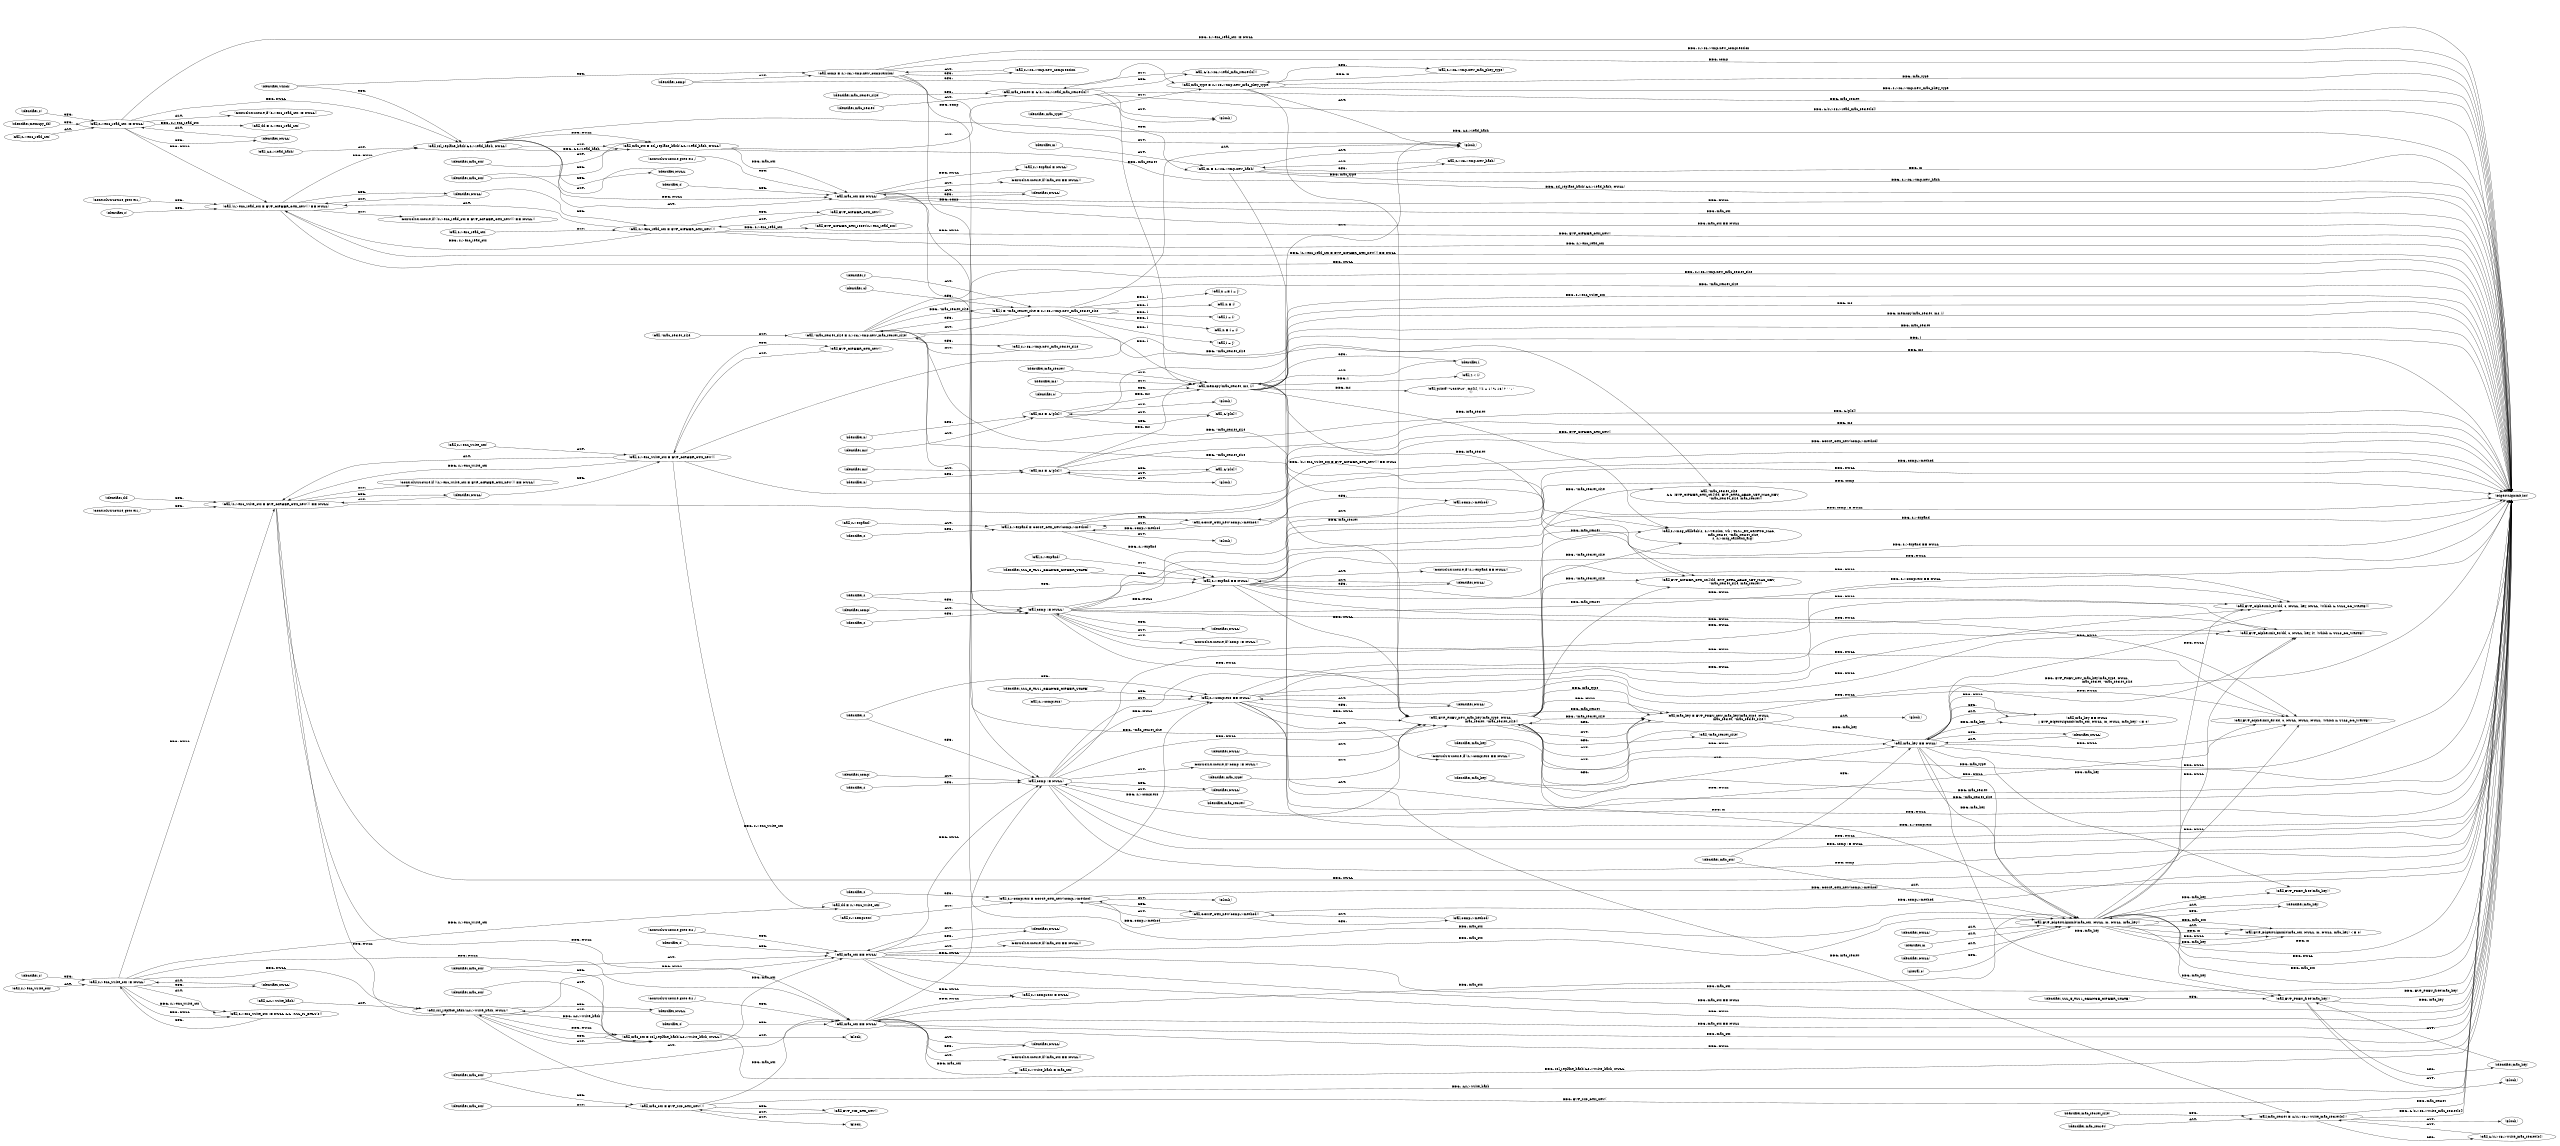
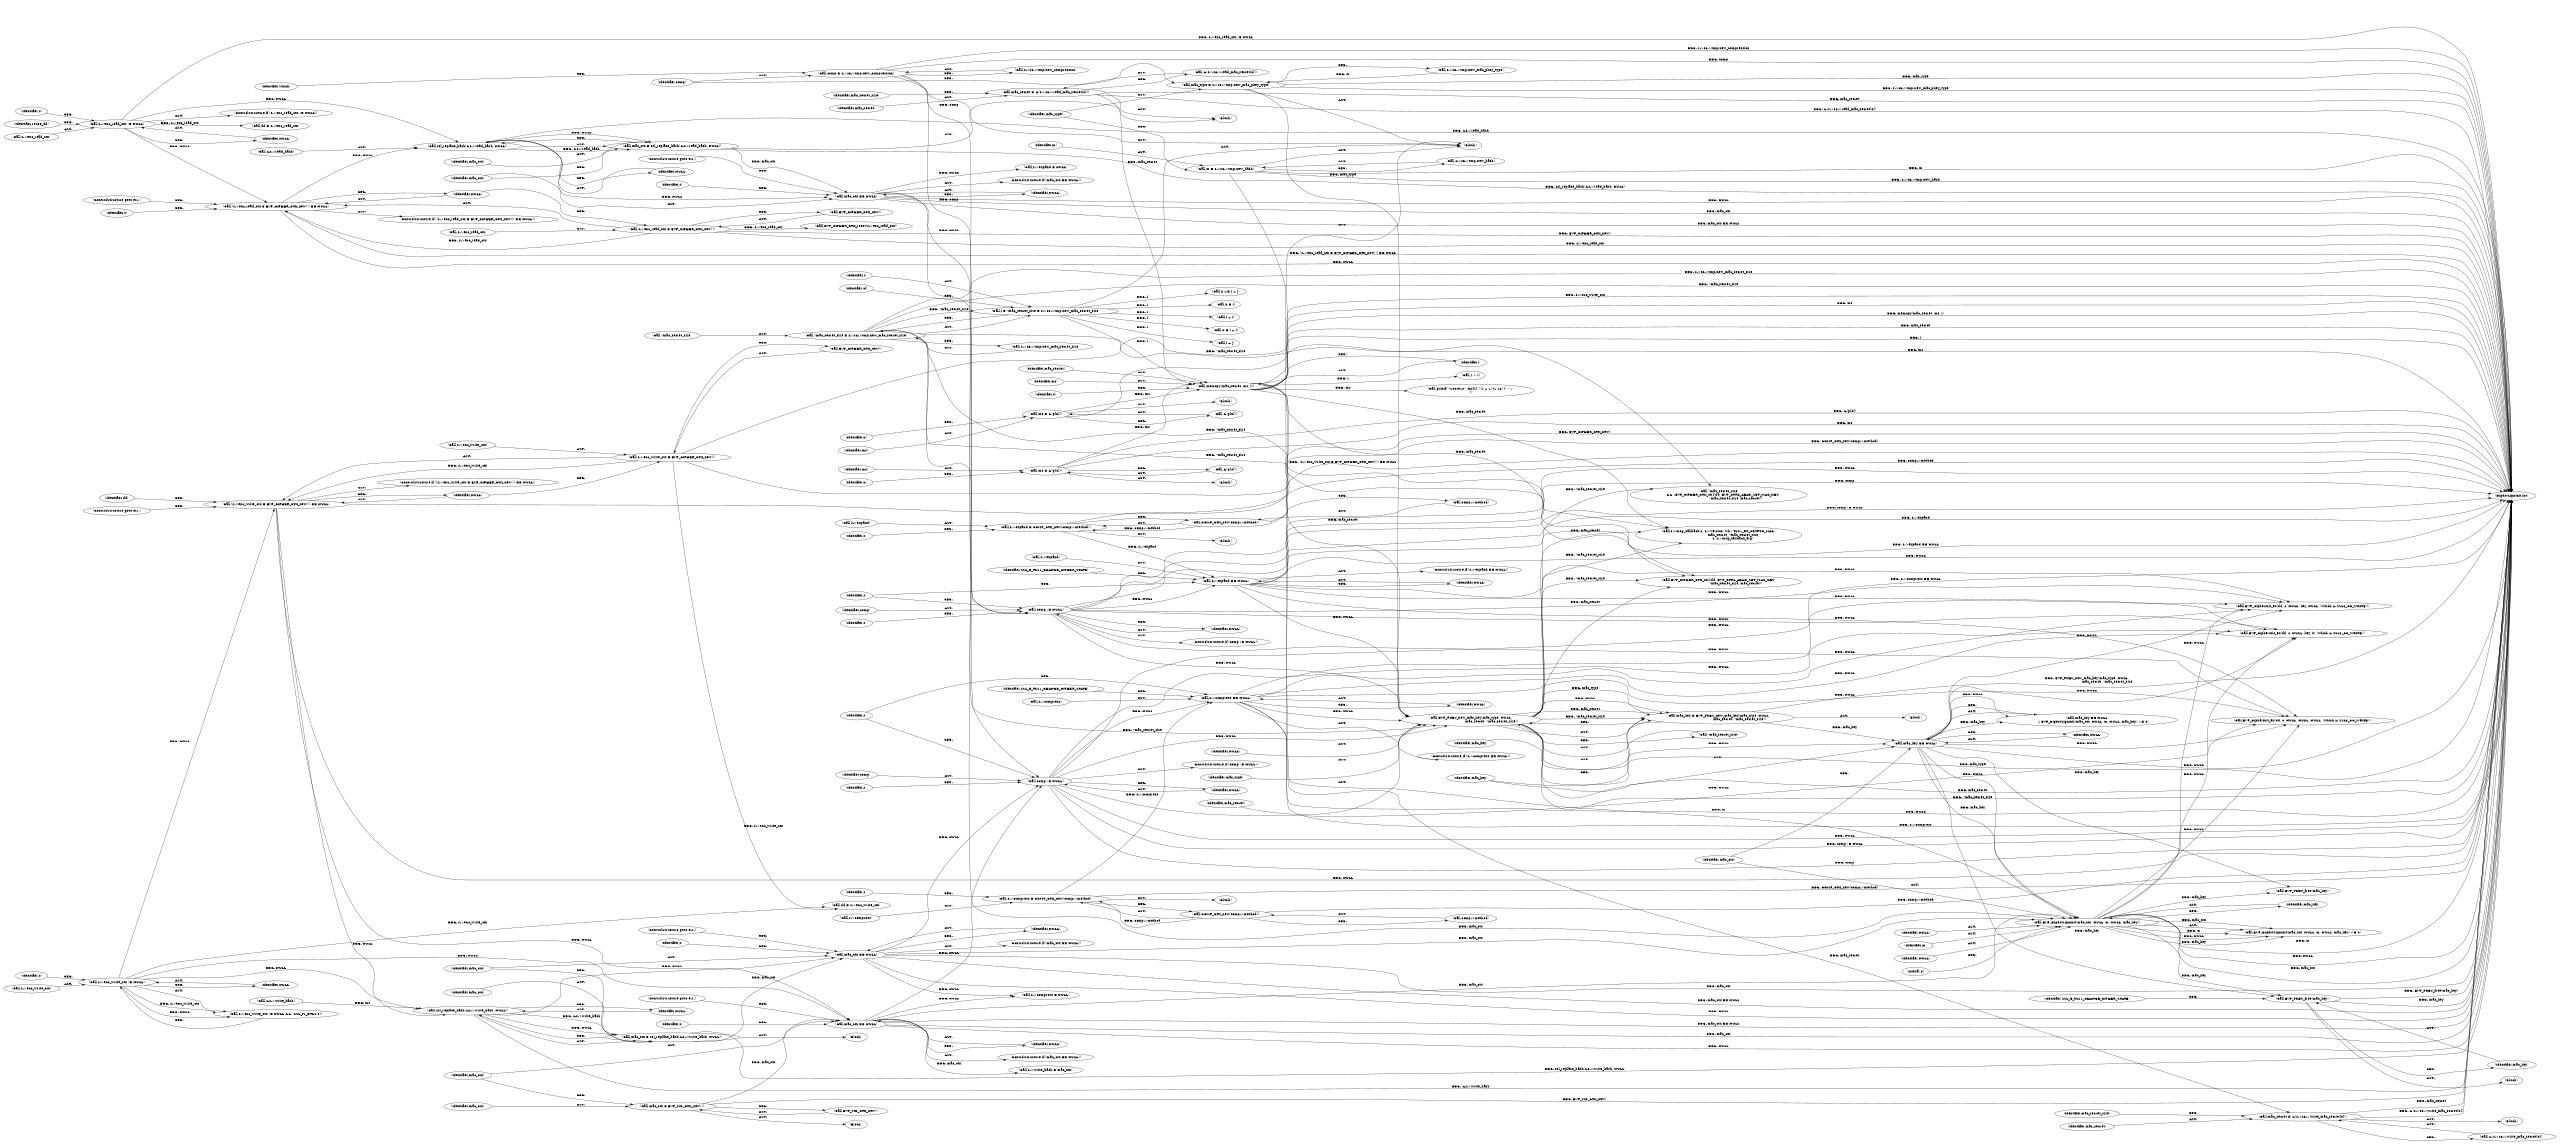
(383, 100) -> (571, 140)
(32, 124) -> (32, 124)
(363, 1003) -> (363, 1003)
